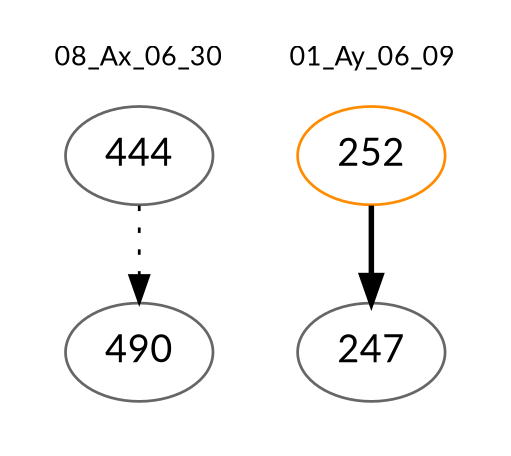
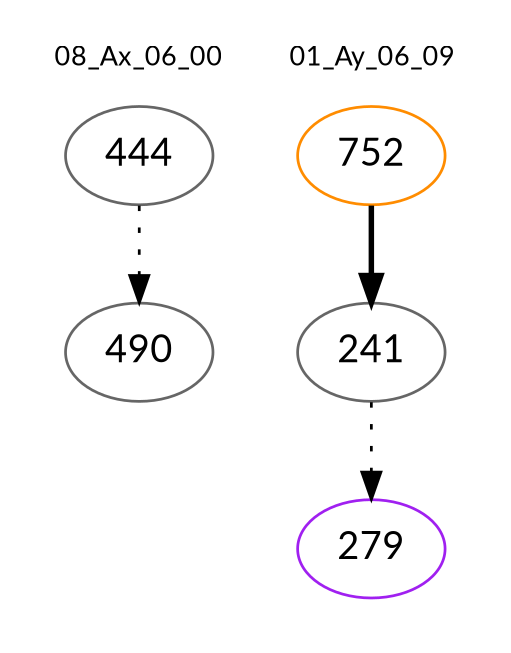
(139, 59) -> (139, 59)
(371, 156) -> (371, 156)
(371, 352) -> (371, 352)
none -> (371, 549)
